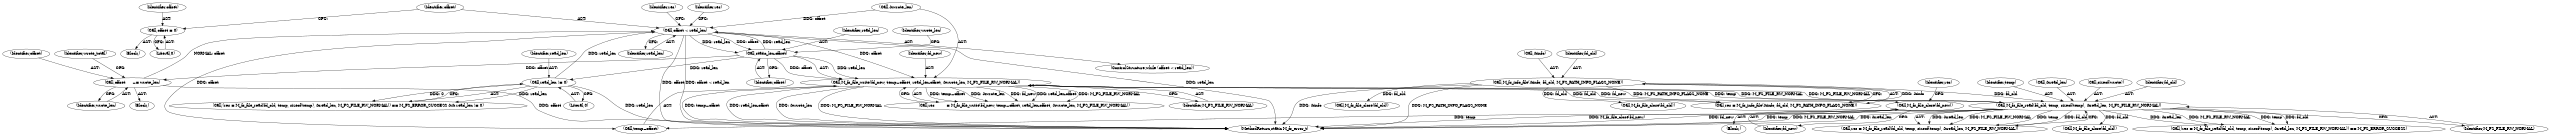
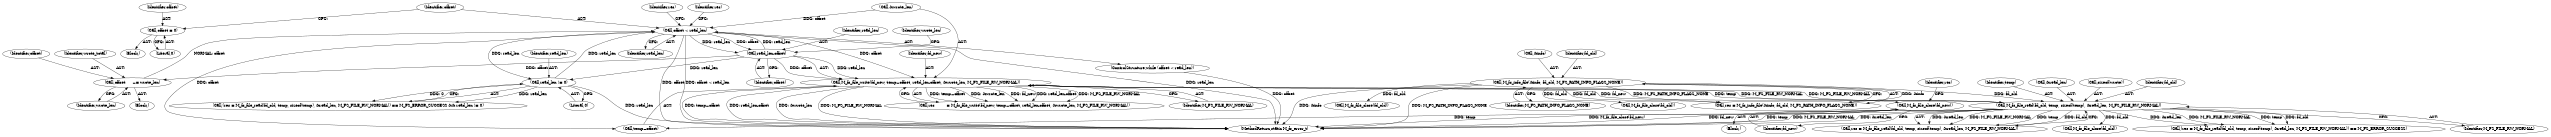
none -> (522, 40)
(767, 54) -> (767, 54)
(121, 68) -> (121, 68)
none -> (1548, 106)
(637, 120) -> (1243, 84)
